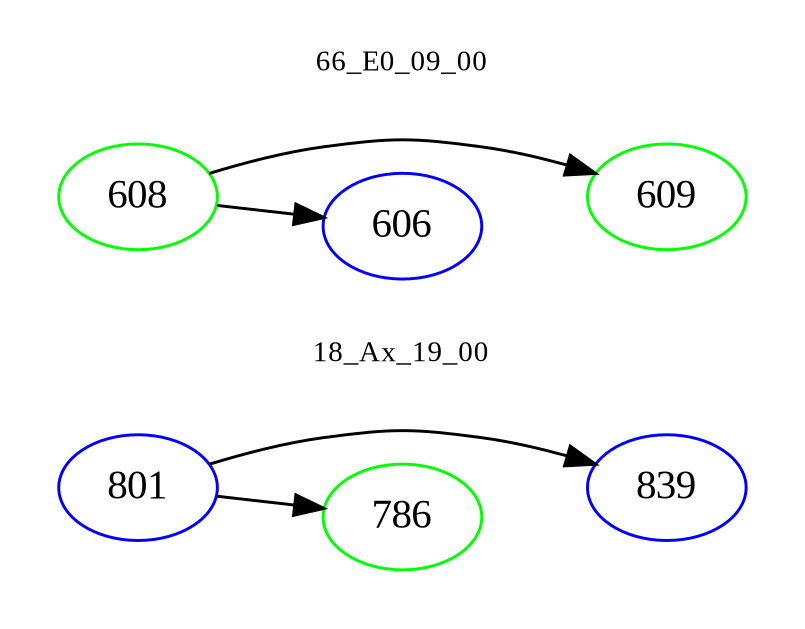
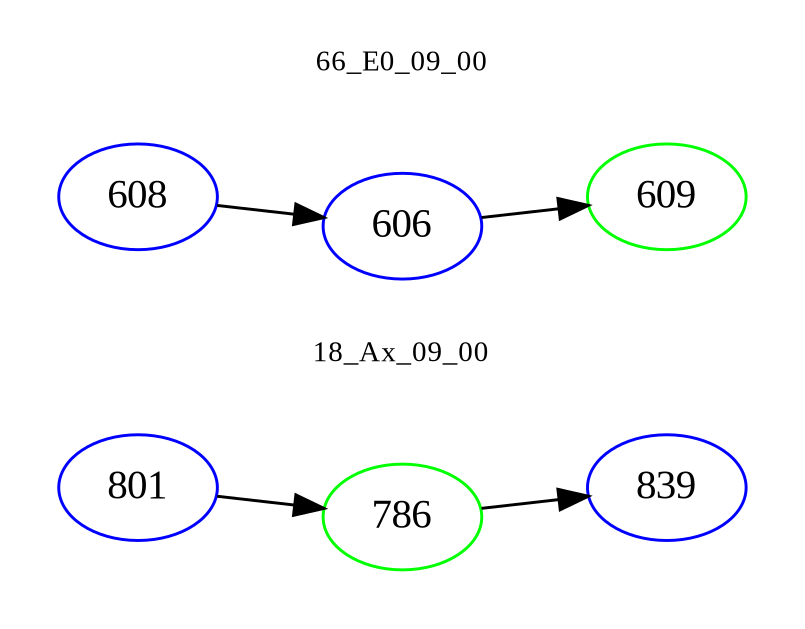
(388, 140) -> (520, 213)
(138, 197) -> (138, 197)
(402, 354) -> (402, 354)
(388, 431) -> (520, 504)
